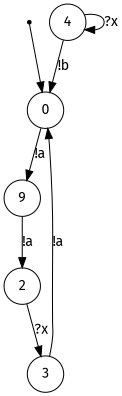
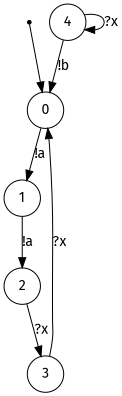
(22, 198) -> (22, 198)
(58, 242) -> (60, 242)
